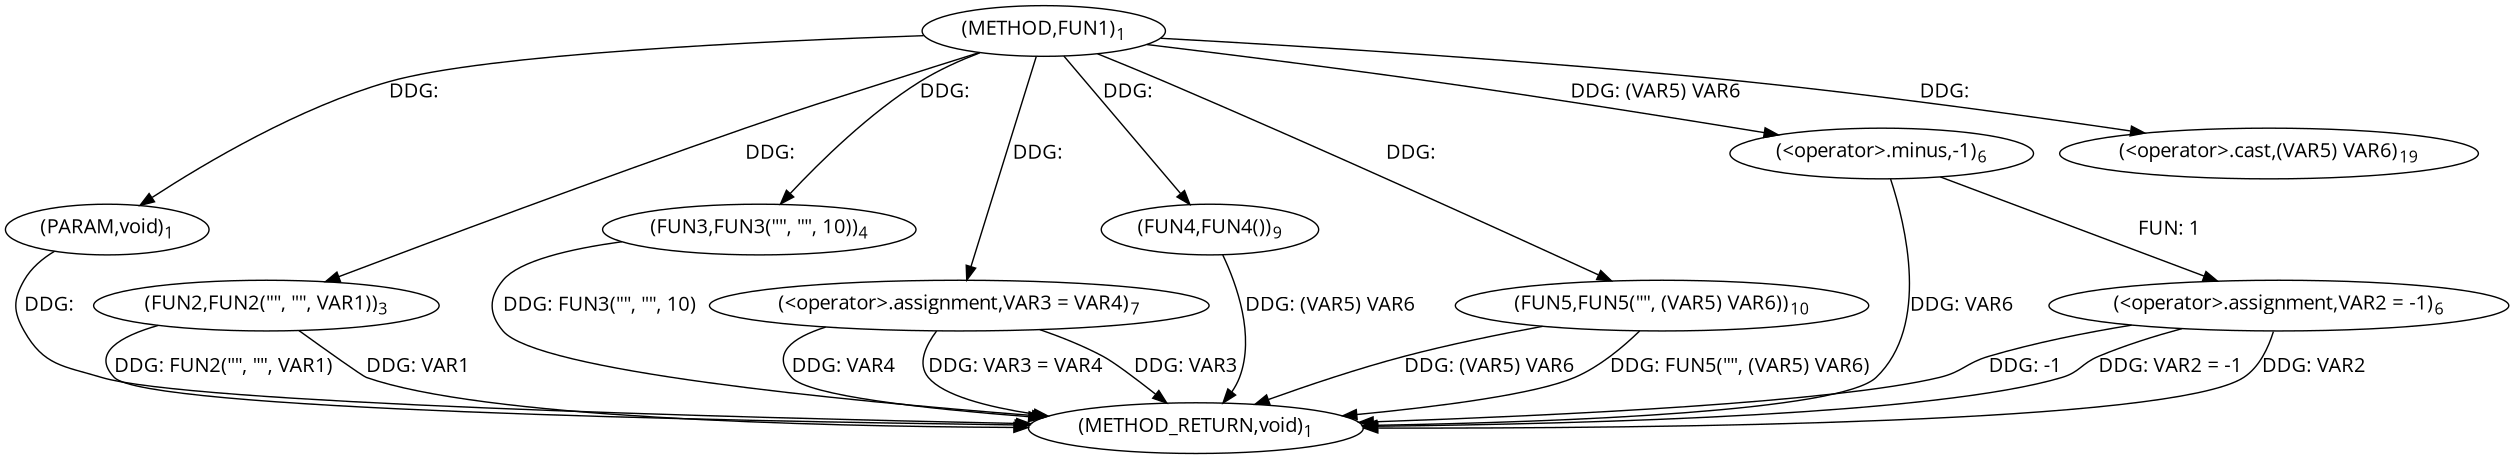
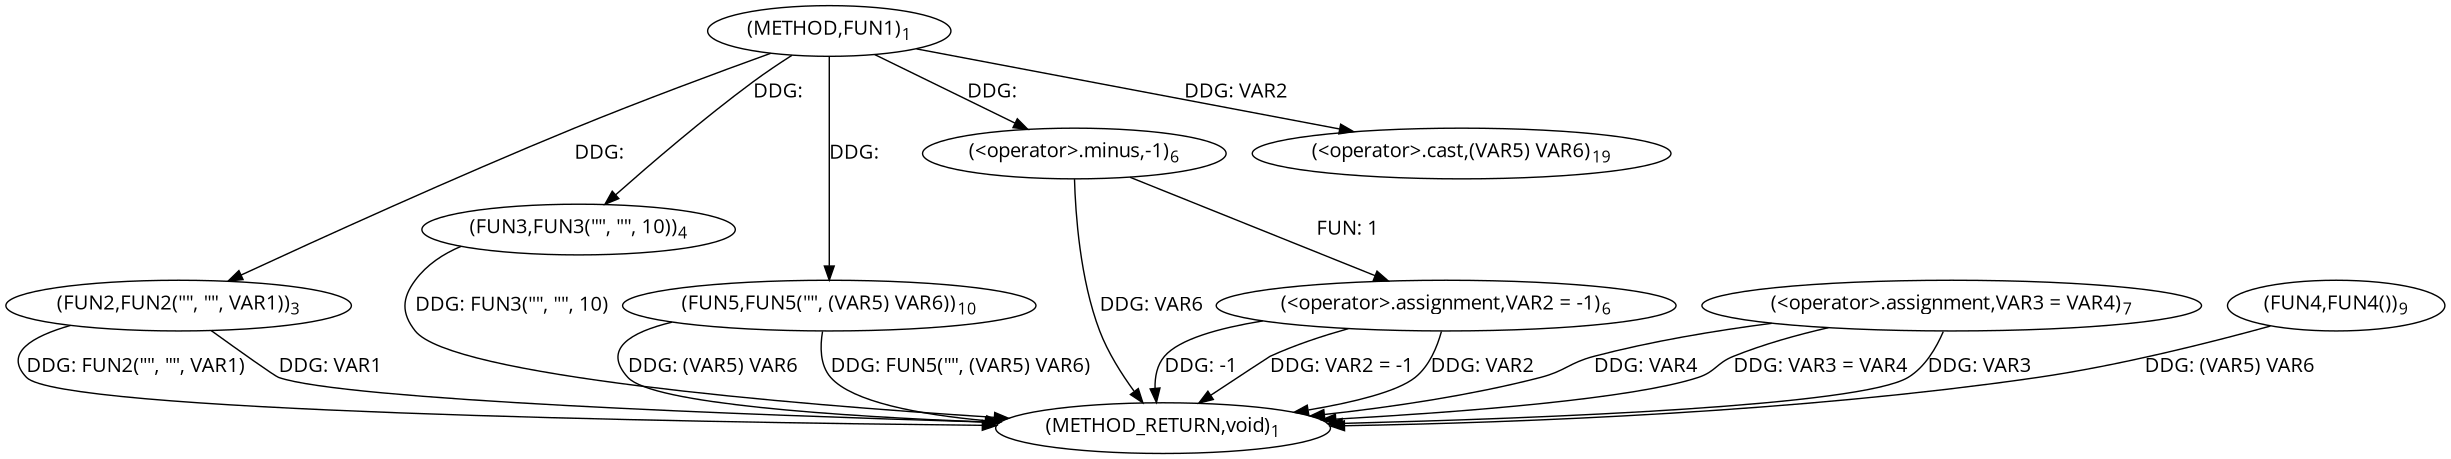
(1656, 92) -> (995, 92)
(1948, 92) -> (1236, 92)
(1122, 125) -> none
(1004, 162) -> none
(107, 230) -> none
